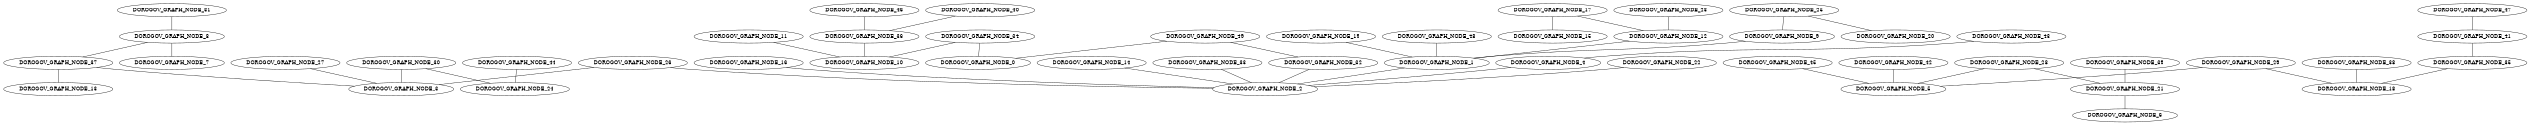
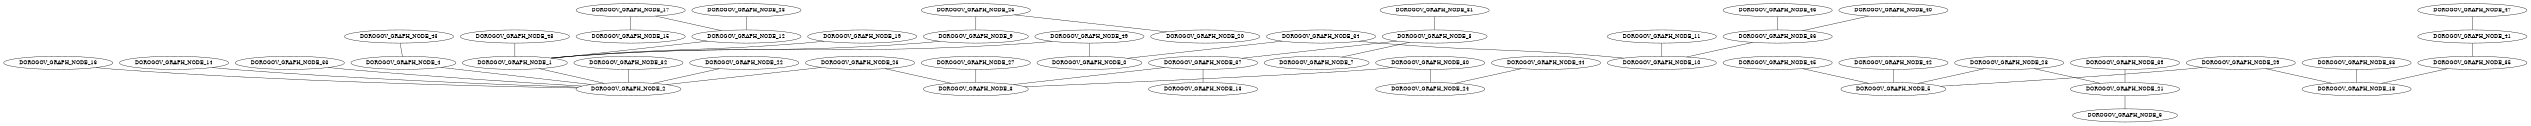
(1264, 50) -> (852, 50)
